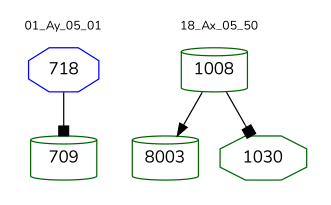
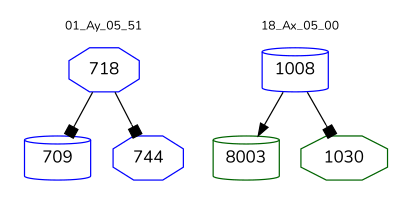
(64, 26) -> (104, 26)
(219, 26) -> (300, 26)
(214, 70) -> (295, 70)
(64, 158) -> (58, 158)
none -> (148, 158)
